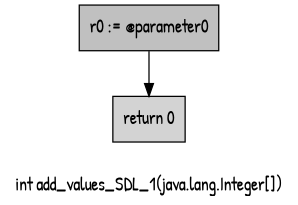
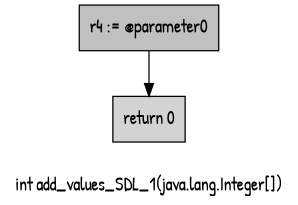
(149, 28) -> (149, 28)
